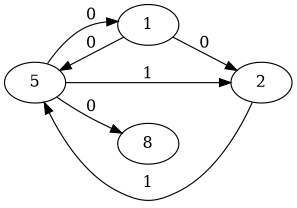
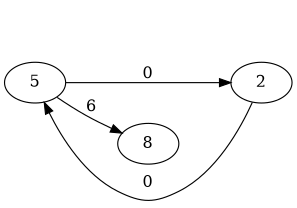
(148, 25) -> none
(148, 74) -> (148, 74)
(92, 107) -> (92, 107)
(148, 183) -> (148, 183)
